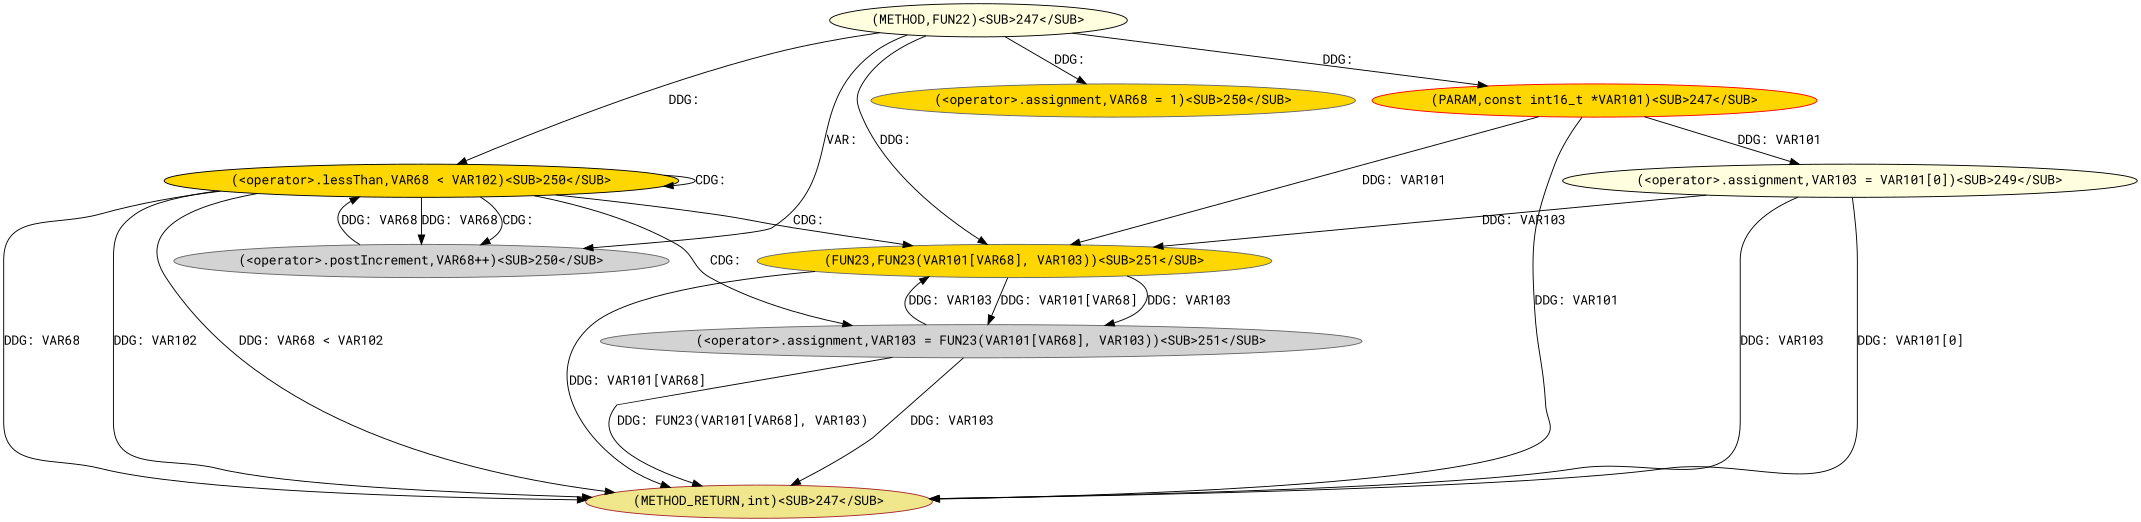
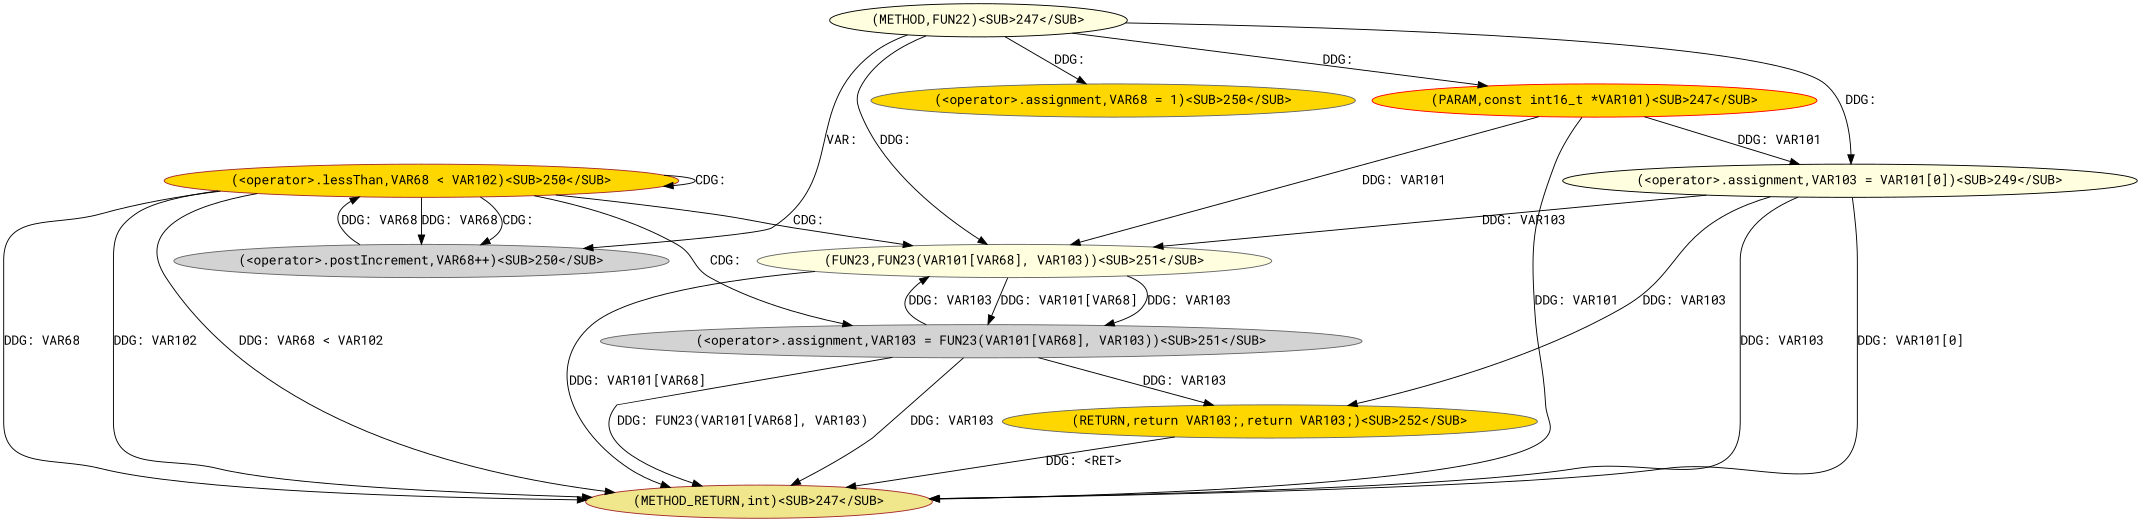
(669, 84) -> (1516, 37)
(421, 181) -> (421, 181)
(1014, 261) -> (1014, 261)
none -> (1270, 421)
